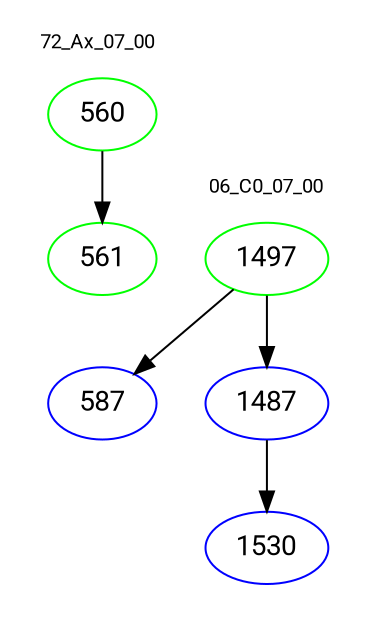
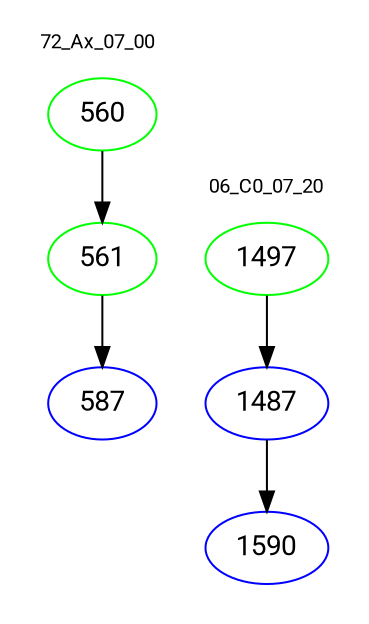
(267, 188) -> (267, 188)
(202, 316) -> (102, 321)
(267, 548) -> (267, 548)
